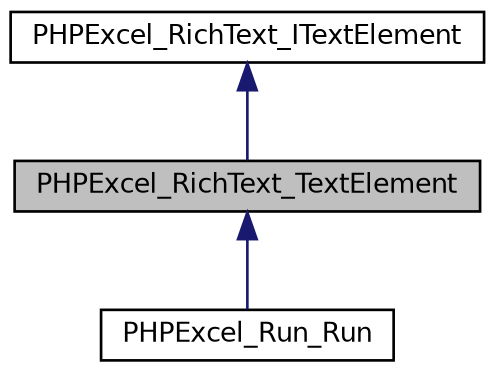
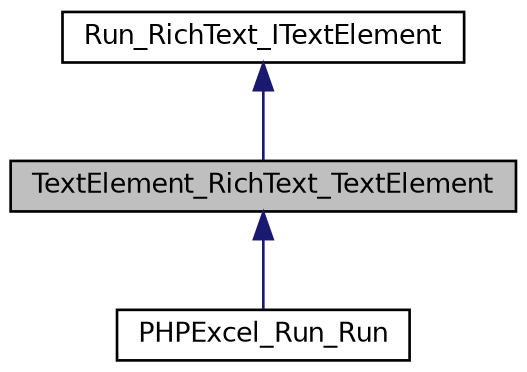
(247, 37) -> (263, 37)
(247, 186) -> (263, 186)
